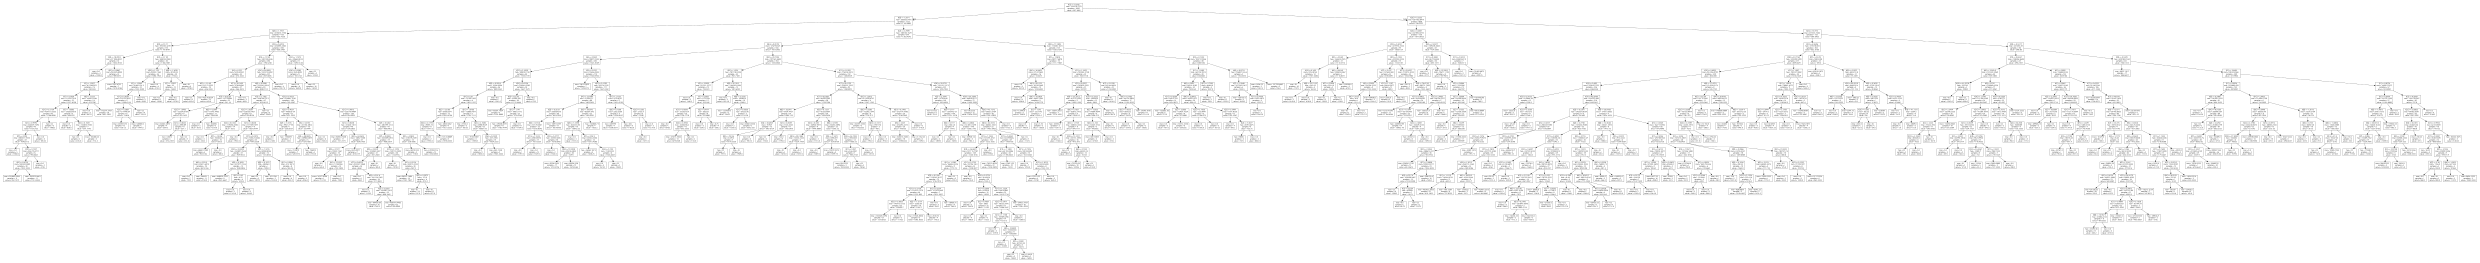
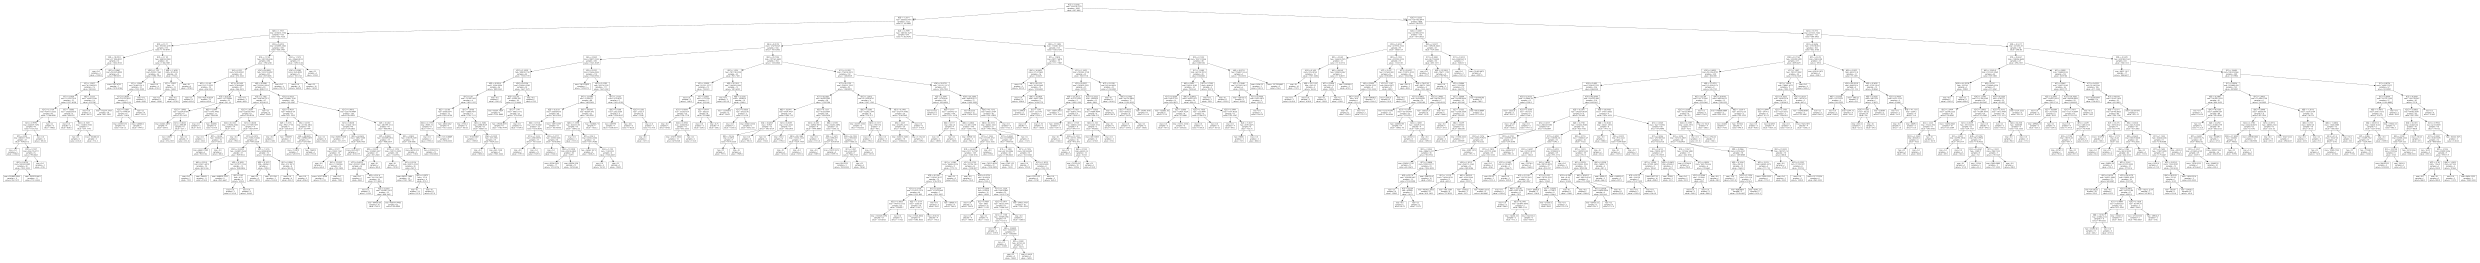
(640, 126) -> (646, 132)
